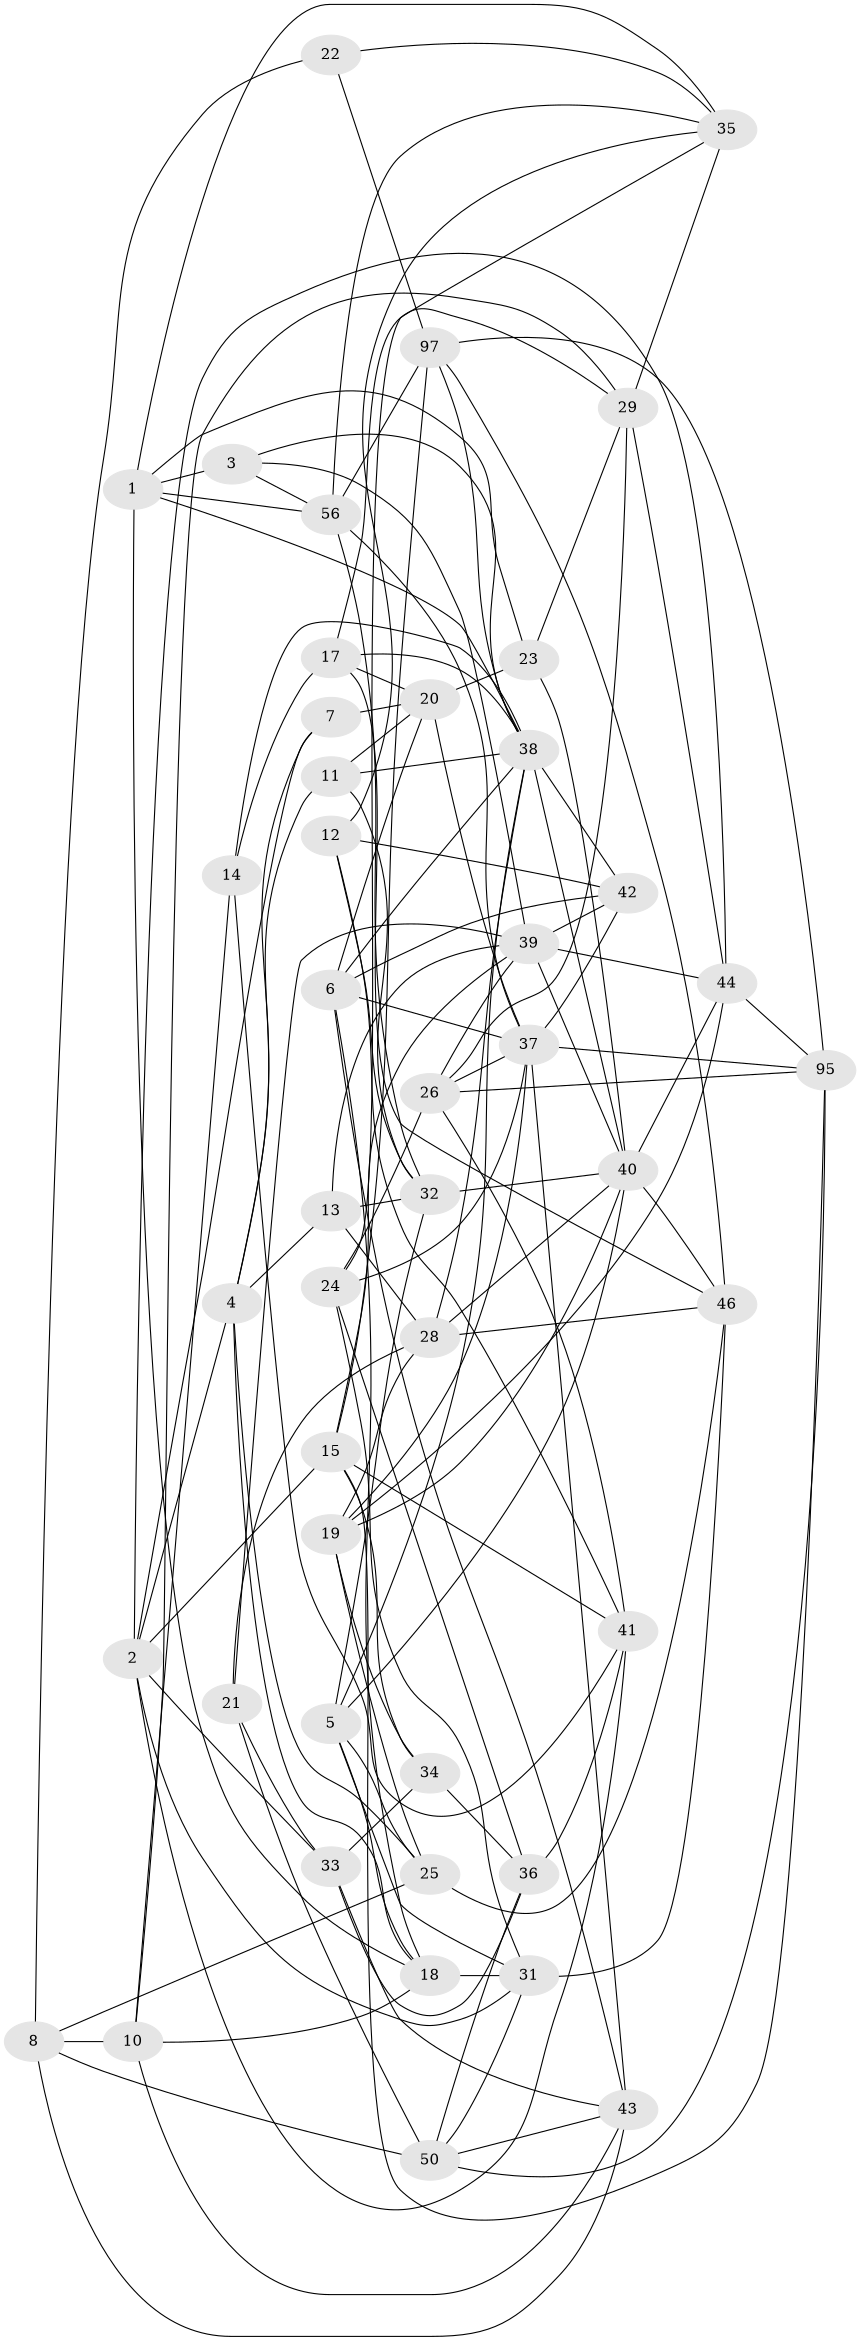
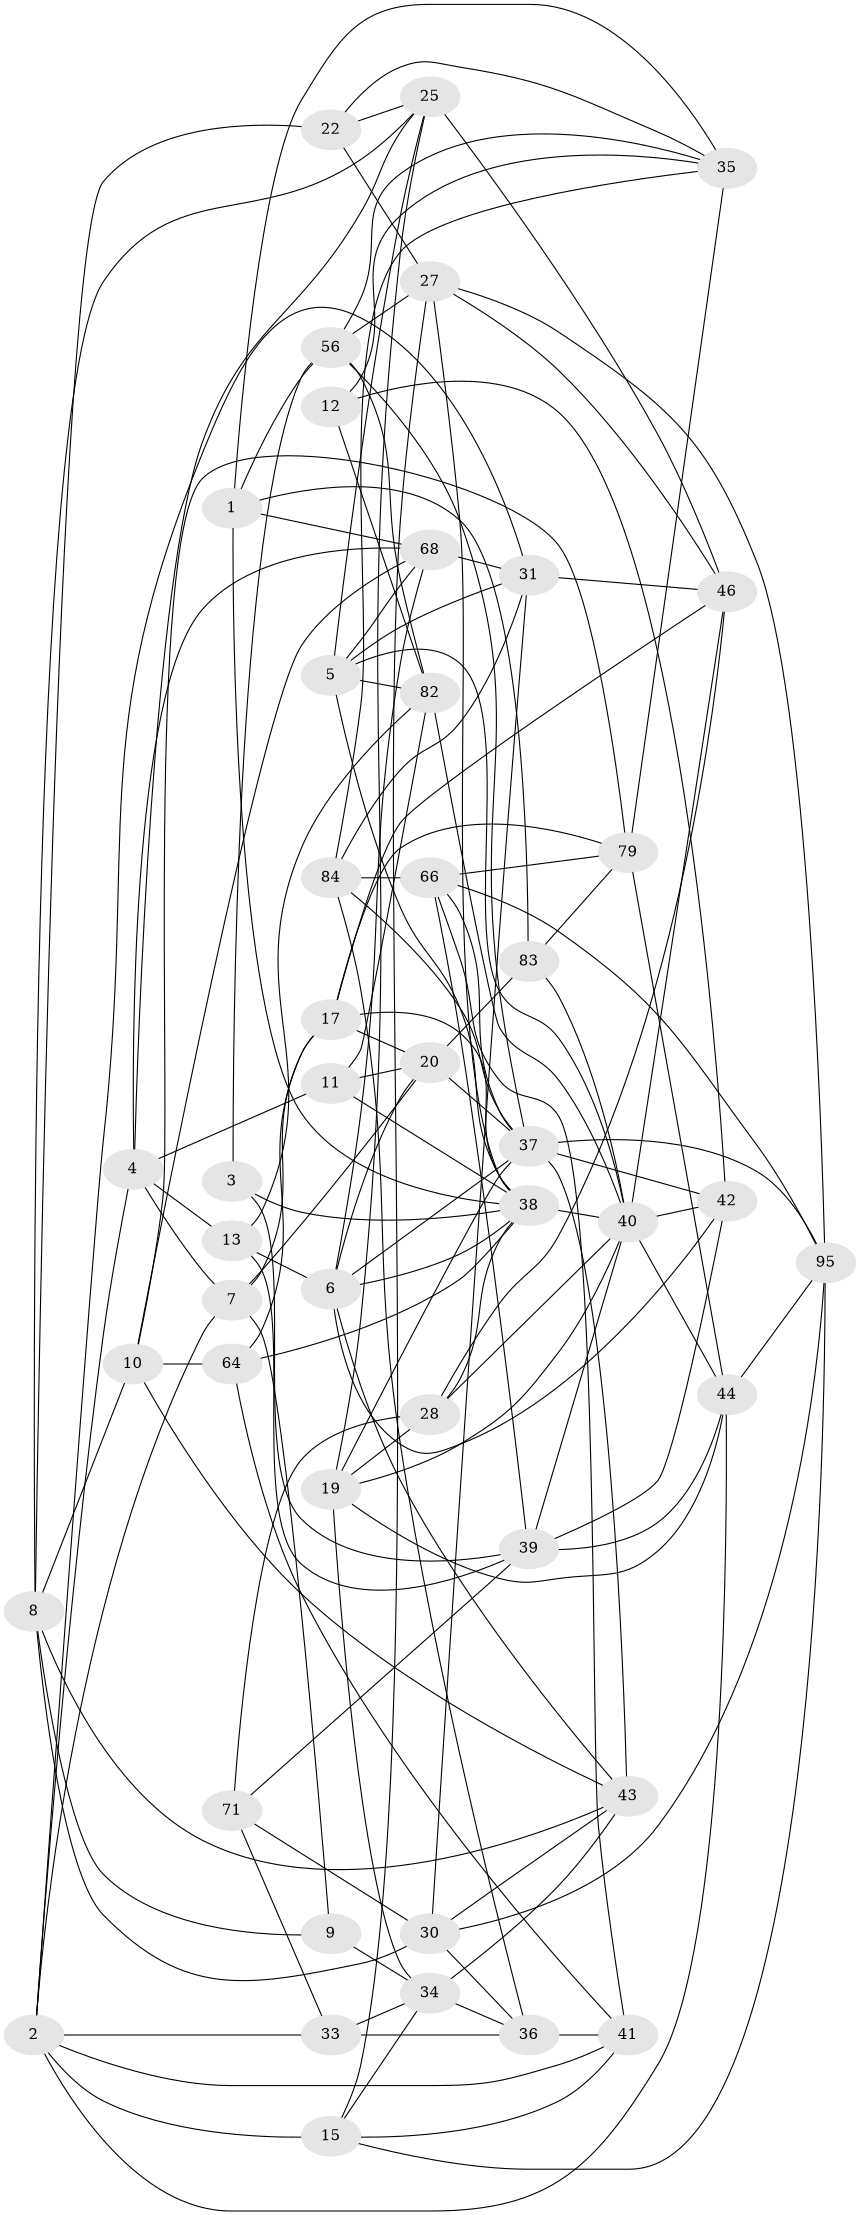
none -> (381, 113)
(430, 348) -> (430, 282)
(628, 408) -> (628, 853)
(188, 475) -> none
(529, 660) -> (529, 961)
(571, 811) -> (678, 1212)
(232, 876) -> (232, 1364)
(398, 1070) -> none
(430, 1093) -> (430, 878)
none -> (283, 1161)
(430, 1195) -> (430, 693)
(407, 1238) -> none
(389, 1286) -> (287, 1268)
(331, 1287) -> (331, 878)
(232, 1704) -> (232, 1811)
none -> (331, 1934)
(430, 1976) -> (430, 550)
(429, 2042) -> (553, 1891)
(430, 2160) -> (430, 1934)
